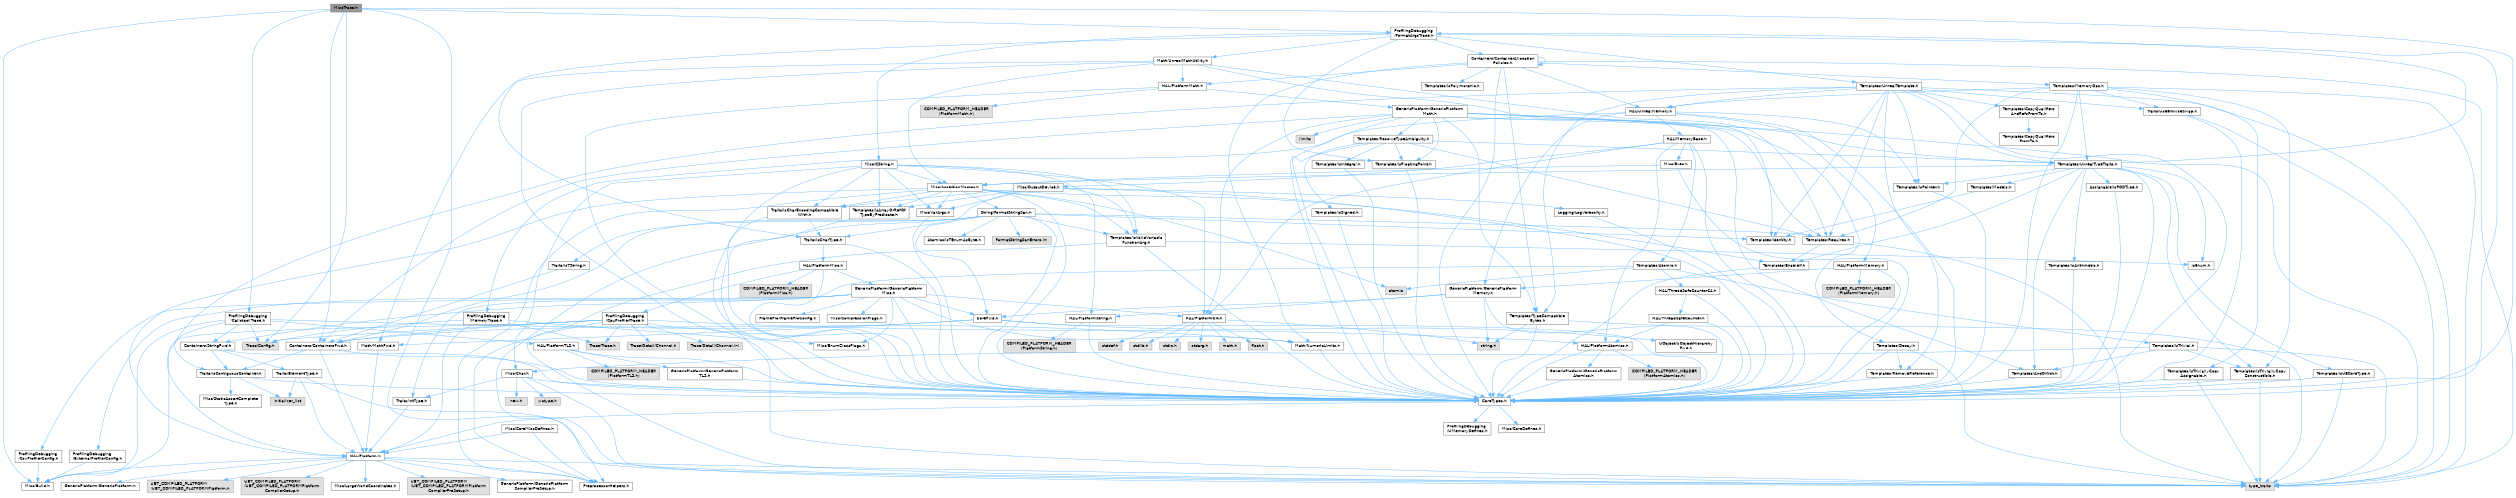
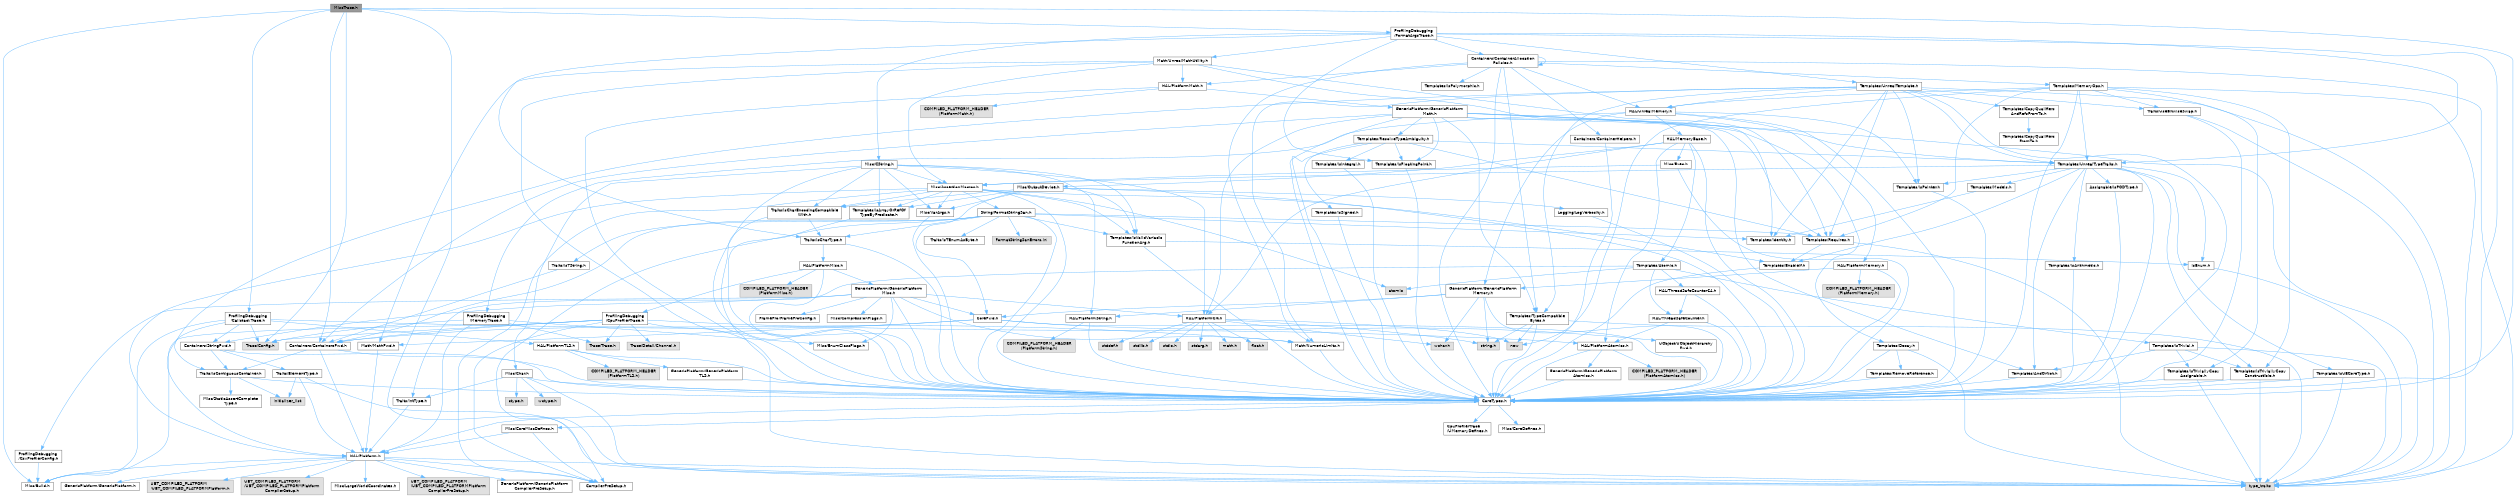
(2250, 50) -> (2238, 50)
(1305, 139) -> none
none -> (1605, 139)
(1893, 202) -> (1414, 103)
(954, 240) -> (954, 240)
none -> (1651, 294)
(715, 346) -> none
none -> (1442, 346)
none -> (1515, 346)
(1343, 353) -> (2181, 357)
(516, 401) -> (516, 401)
none -> (1020, 415)
(1467, 429) -> (1467, 429)
(97, 456) -> none
(778, 464) -> (2393, 366)
(606, 486) -> (606, 486)
